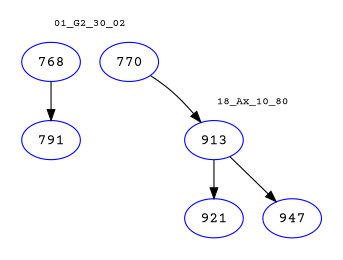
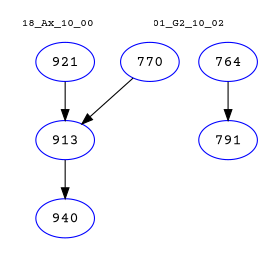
(90, 23) -> (189, 23)
(51, 62) -> (228, 62)
(253, 102) -> (58, 23)
(214, 174) -> (65, 96)
(292, 218) -> (65, 218)
